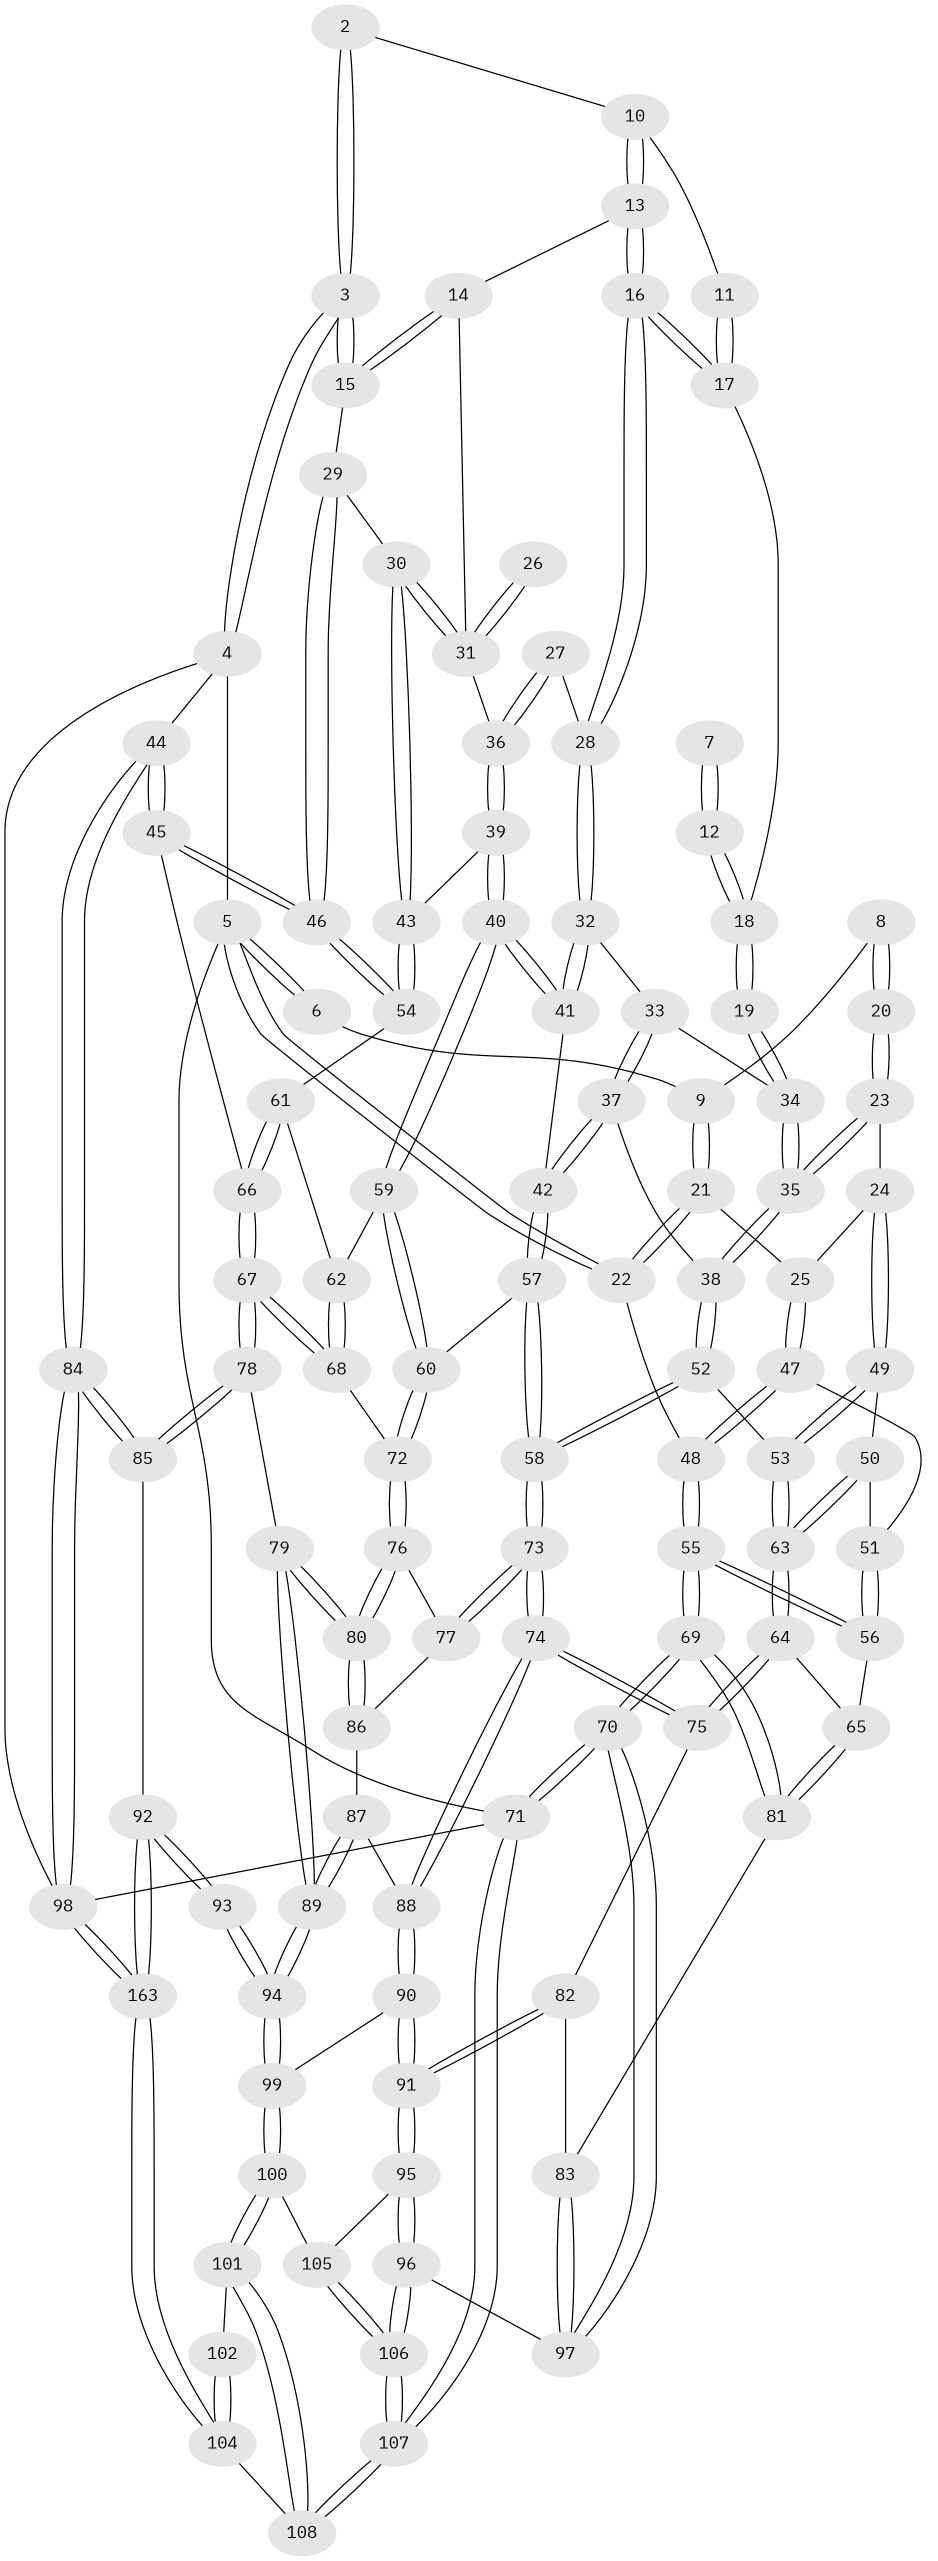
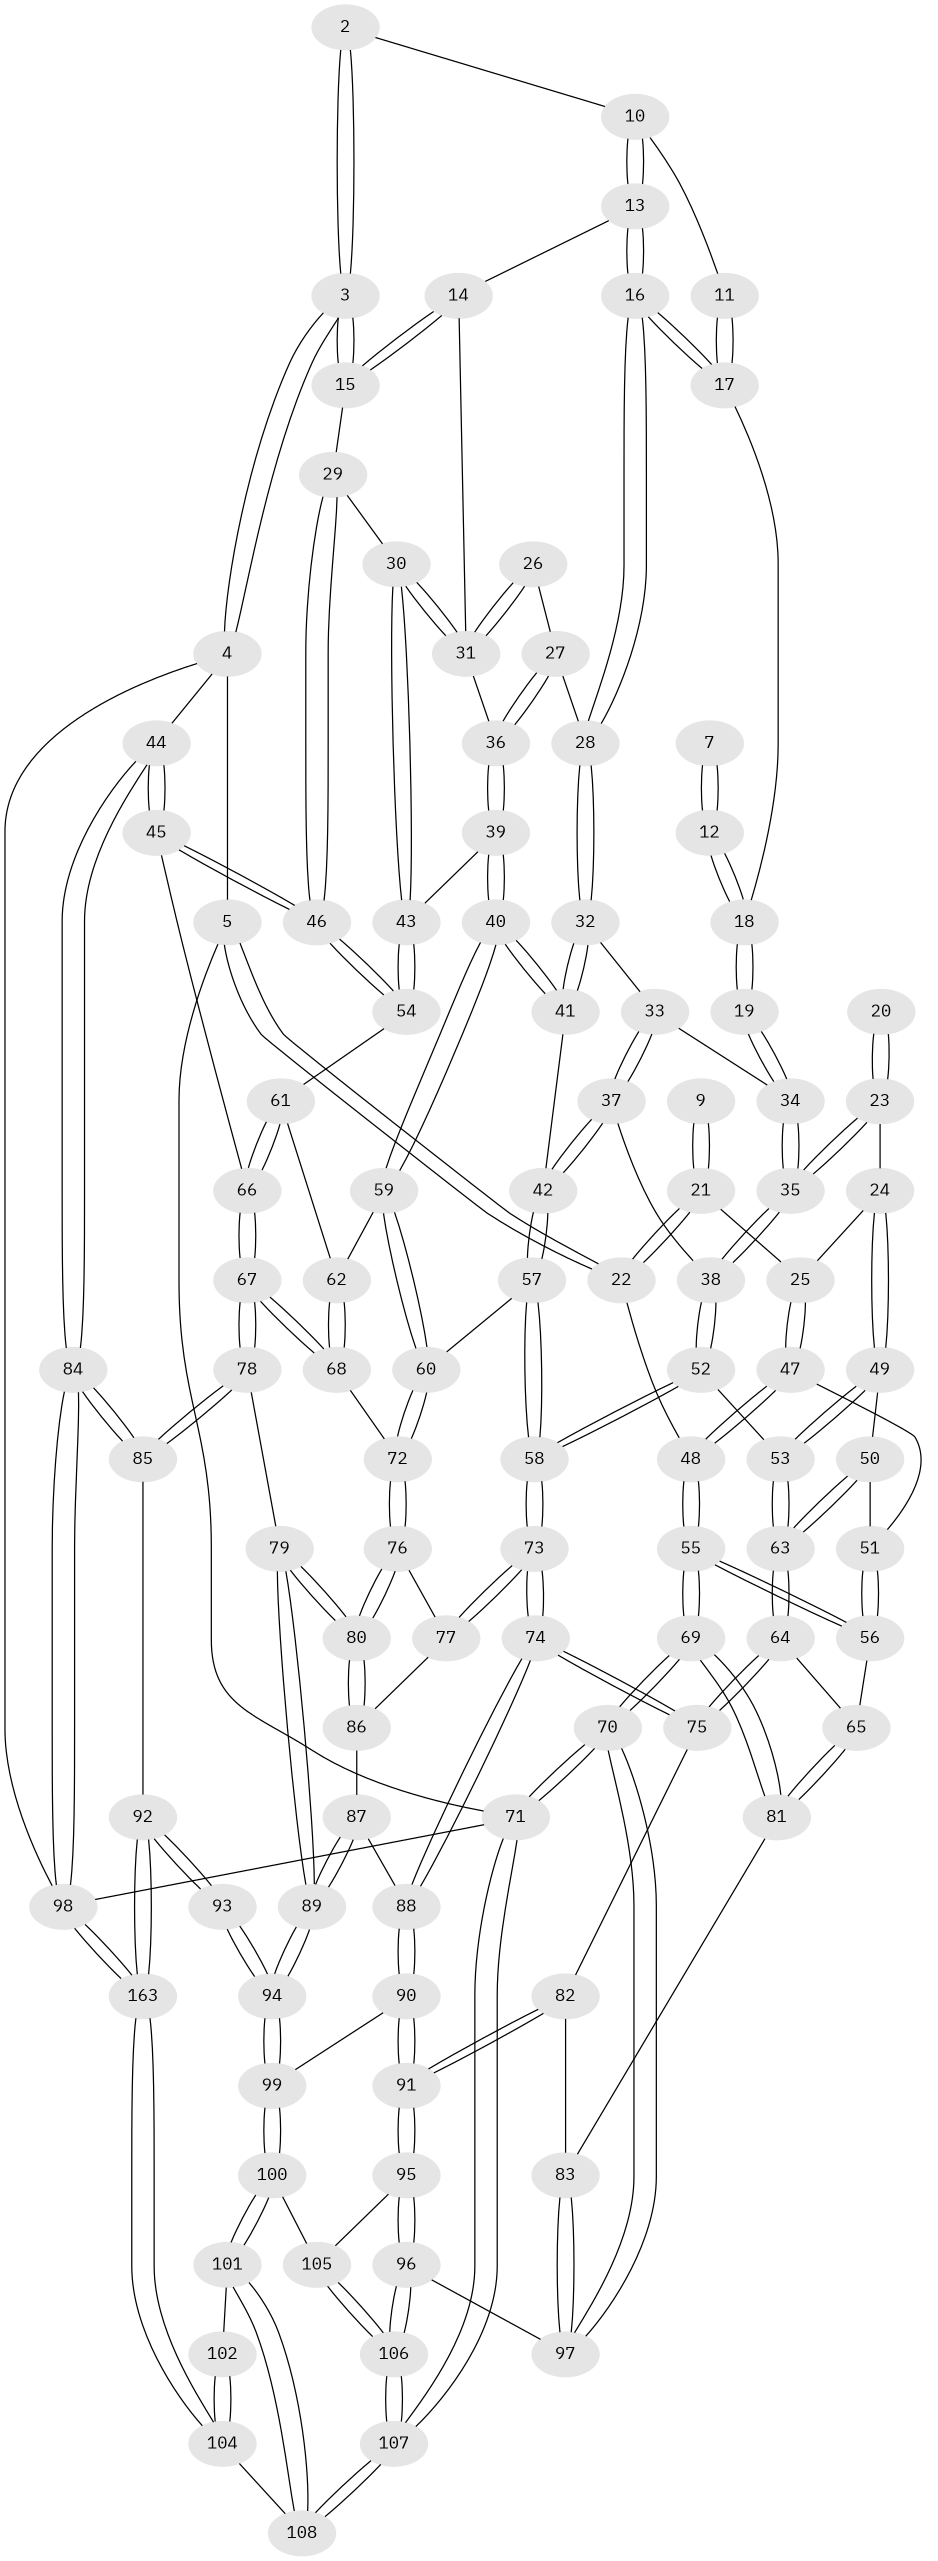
none -> (544, 609)
(881, 922) -> none
(317, 1012) -> none
